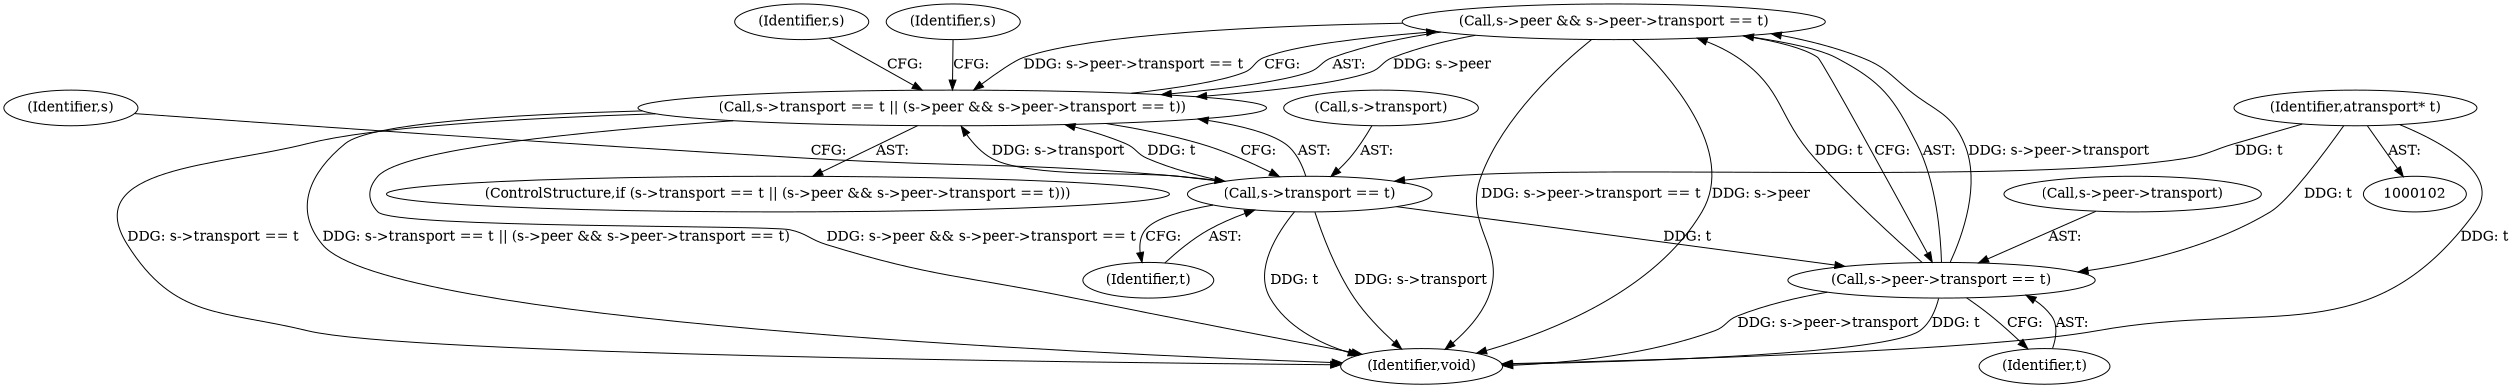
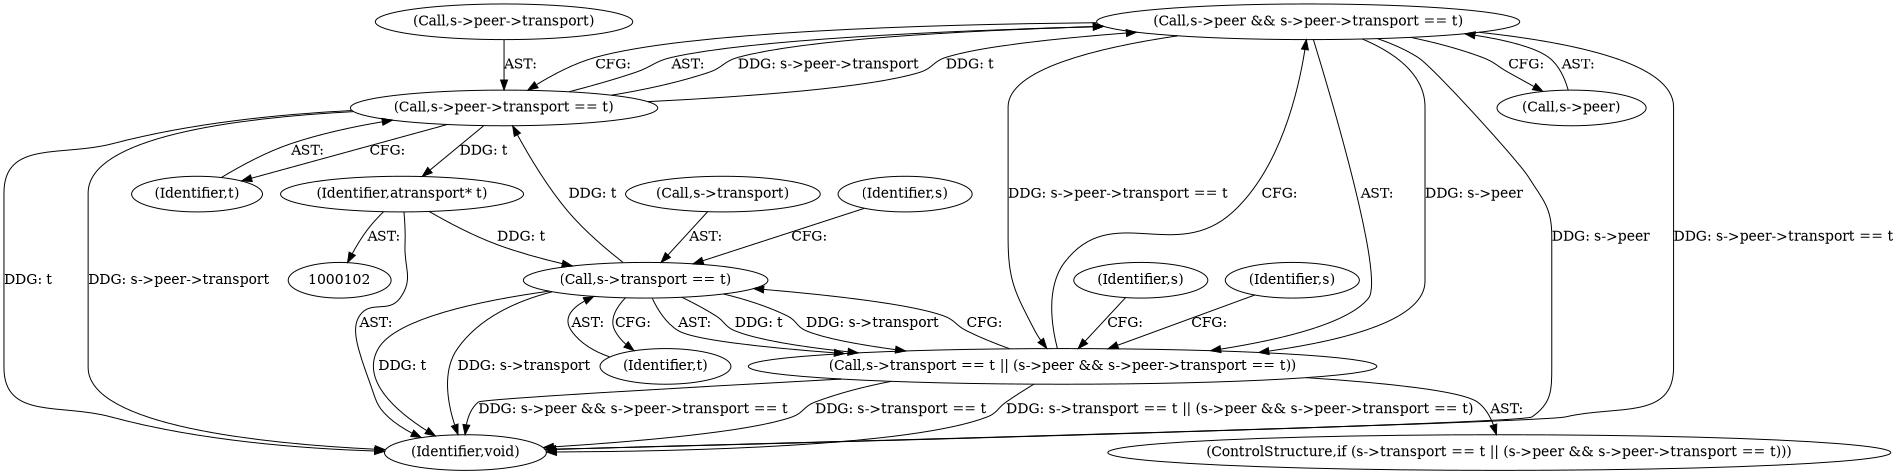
none -> (1572, 108)
(2235, 230) -> (457, 148)
(2485, 237) -> (378, 323)
